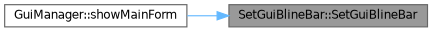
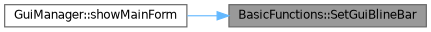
(328, 16) -> (328, 16)
